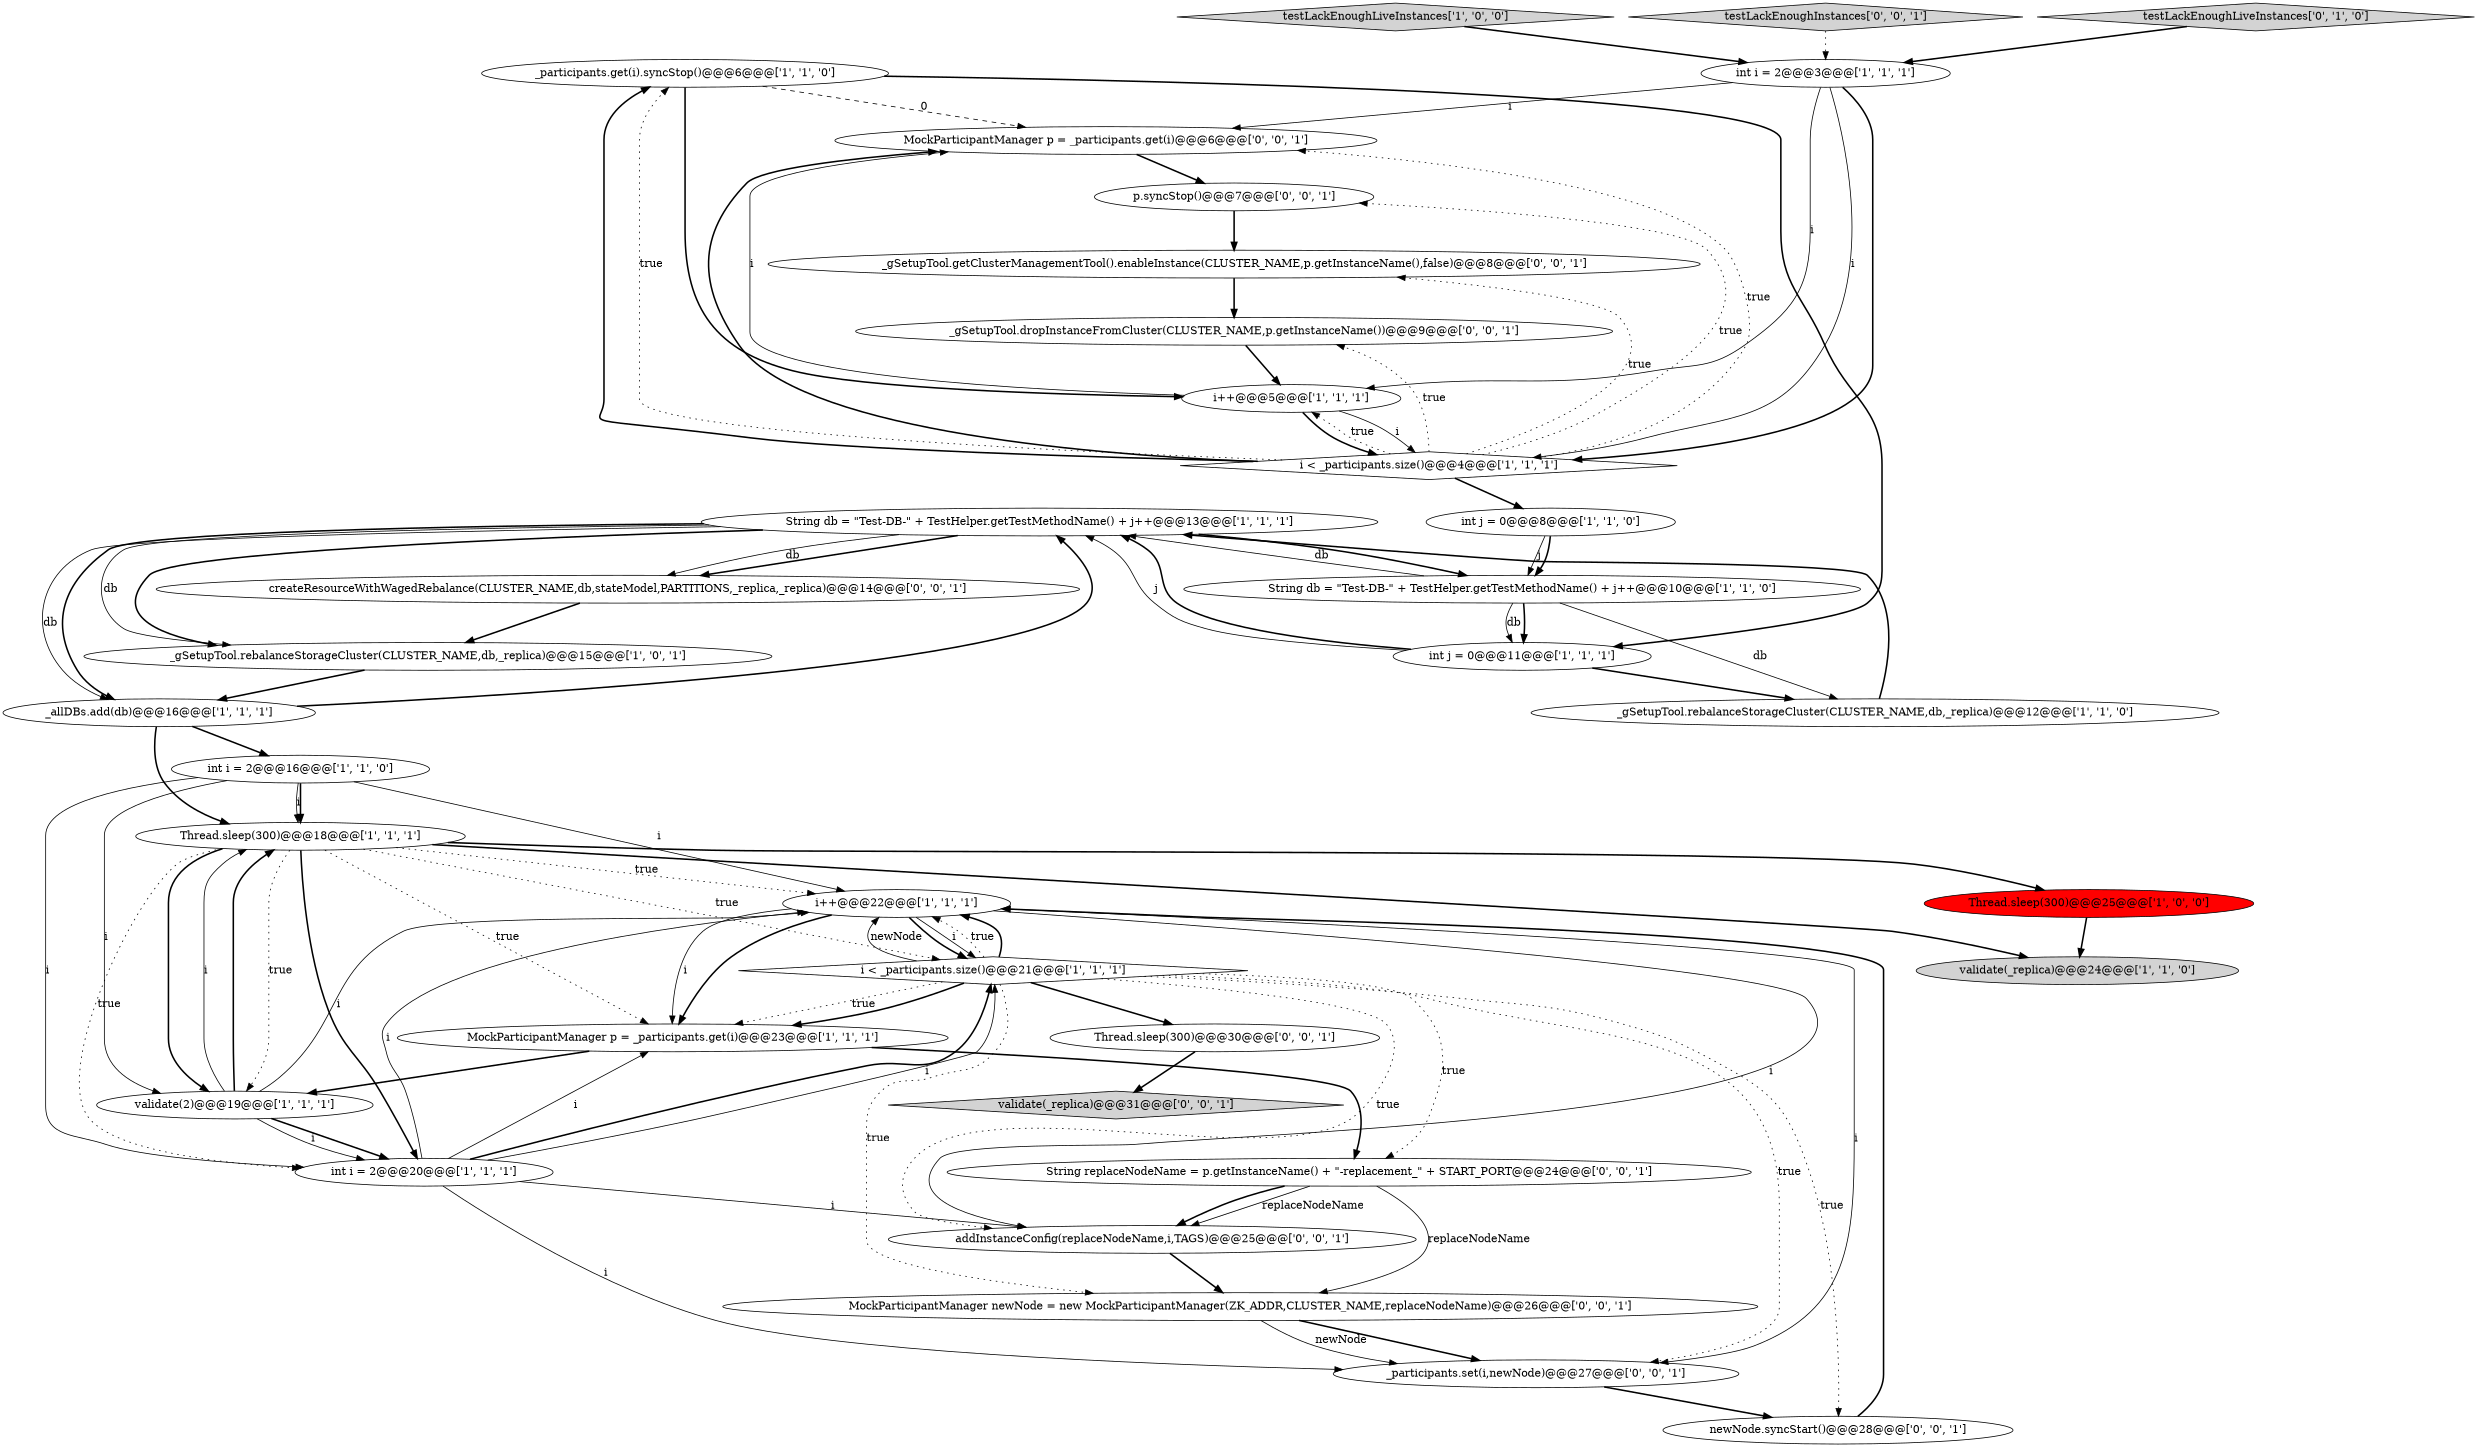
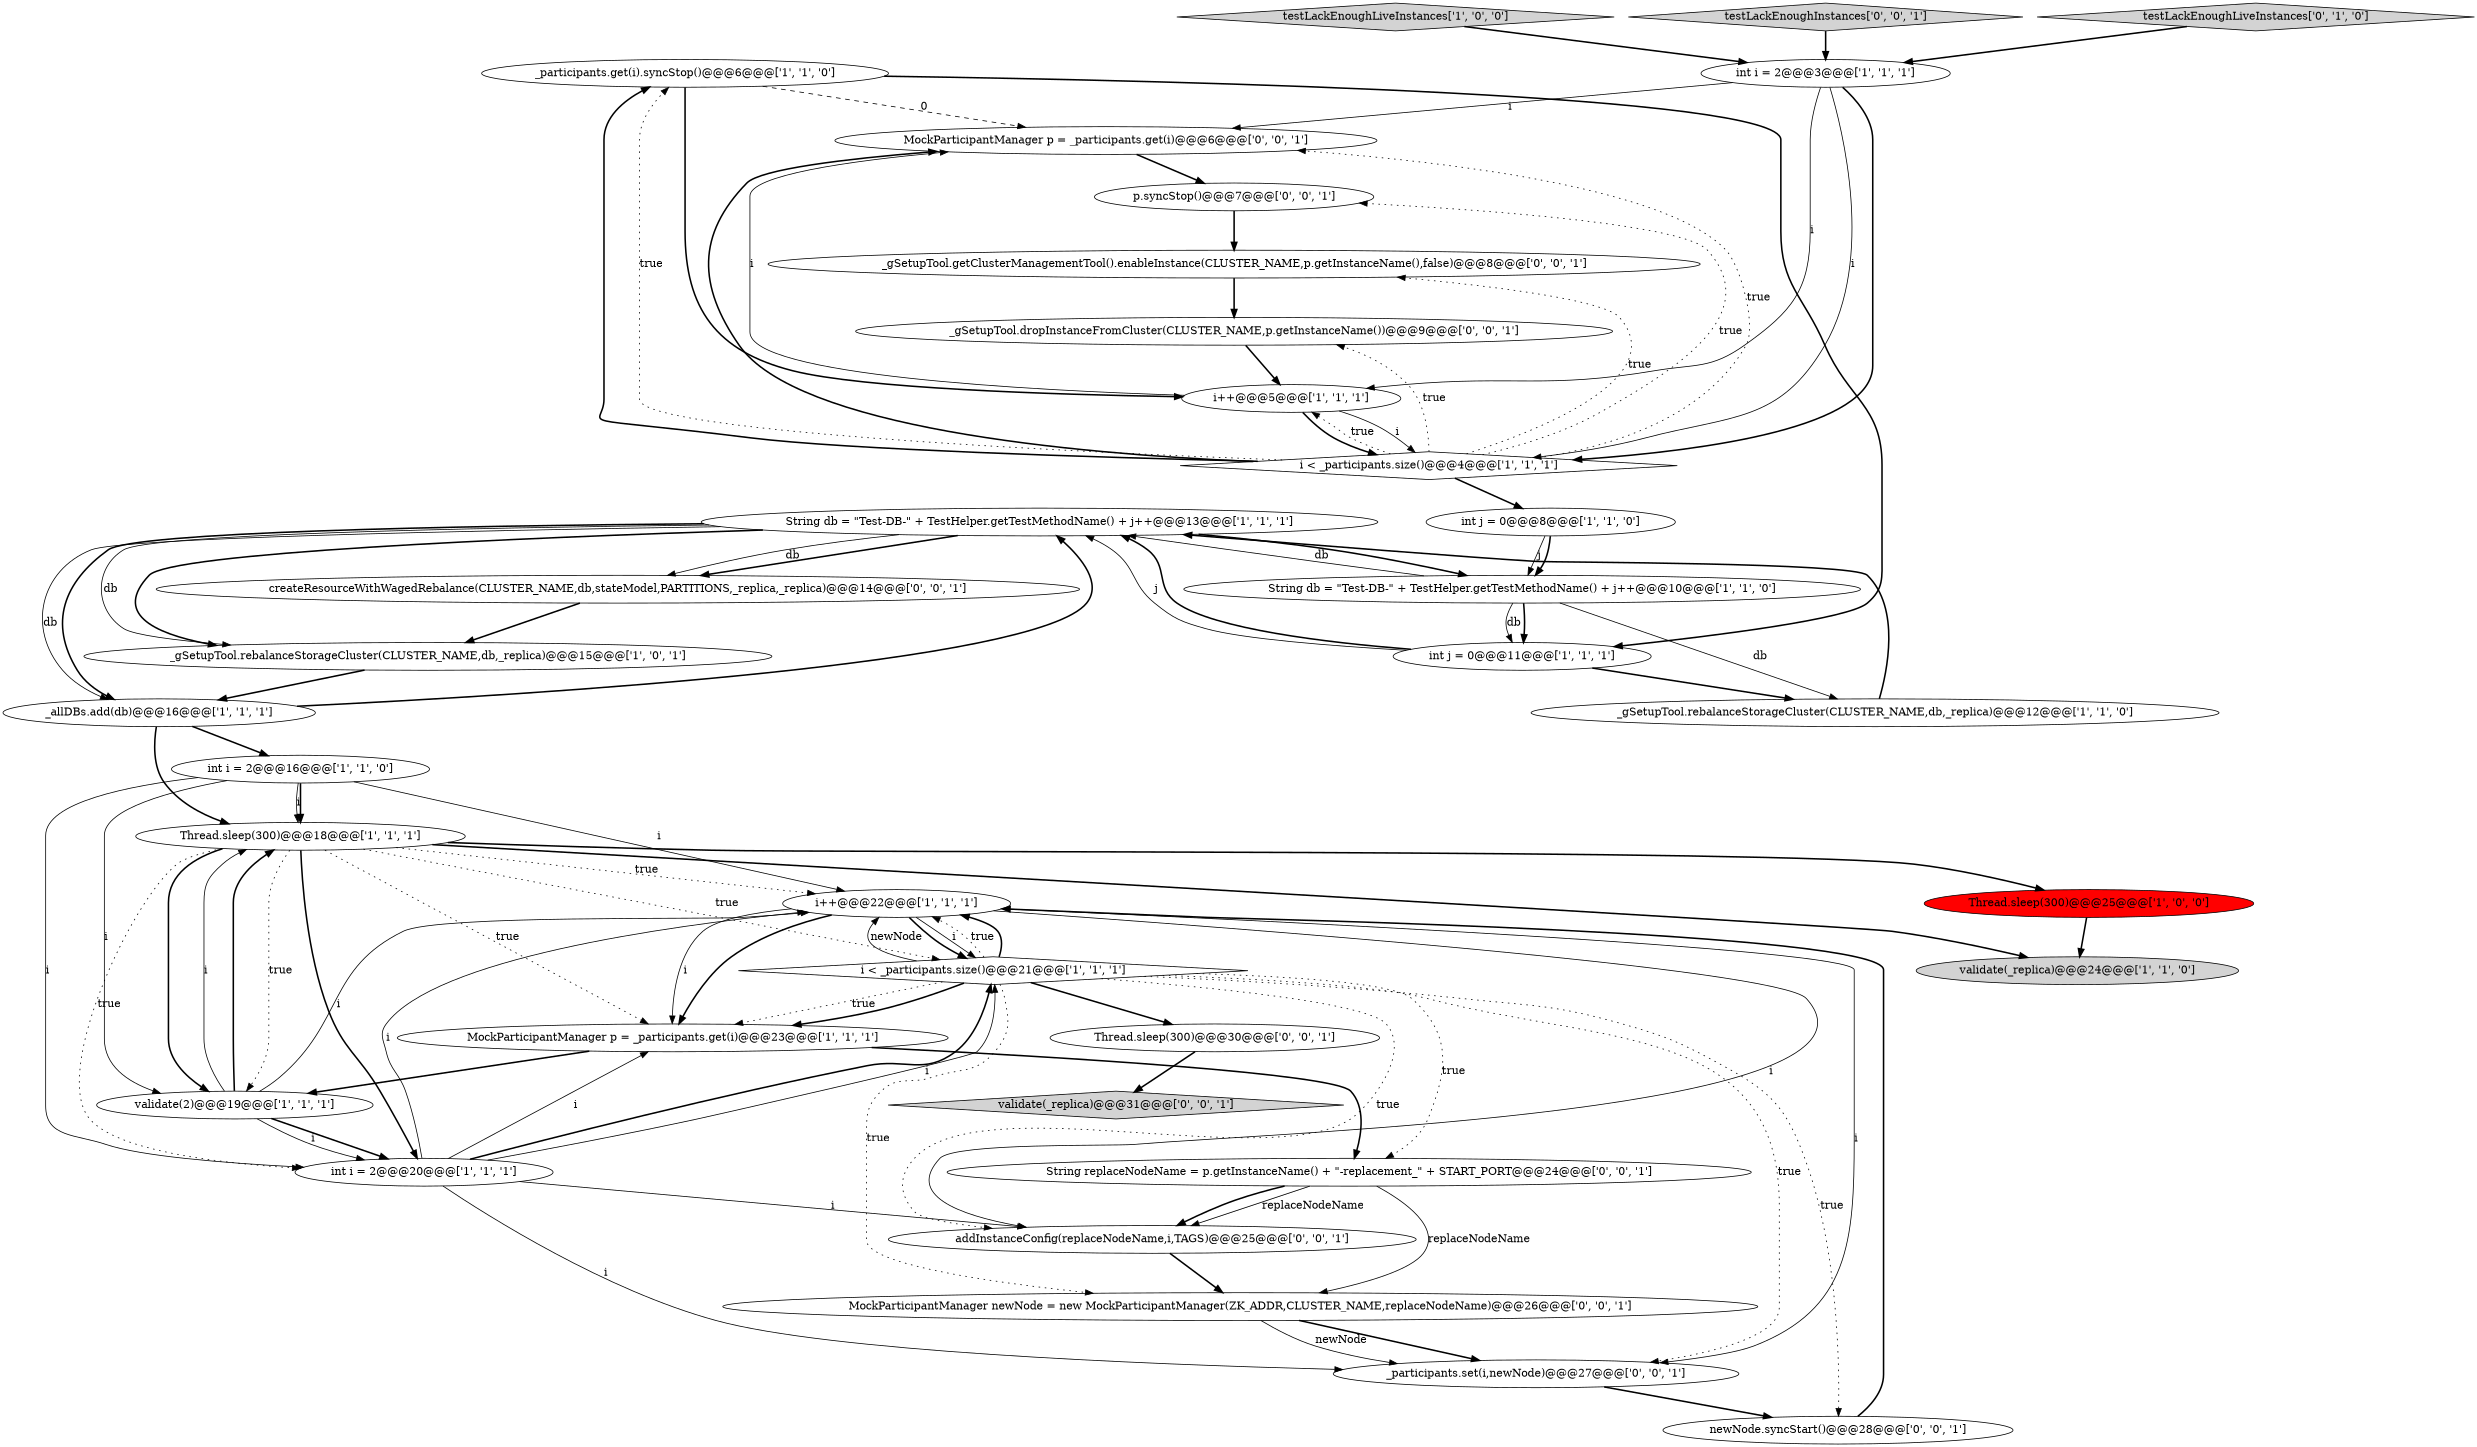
(1826, 41) -> (1826, 41)
